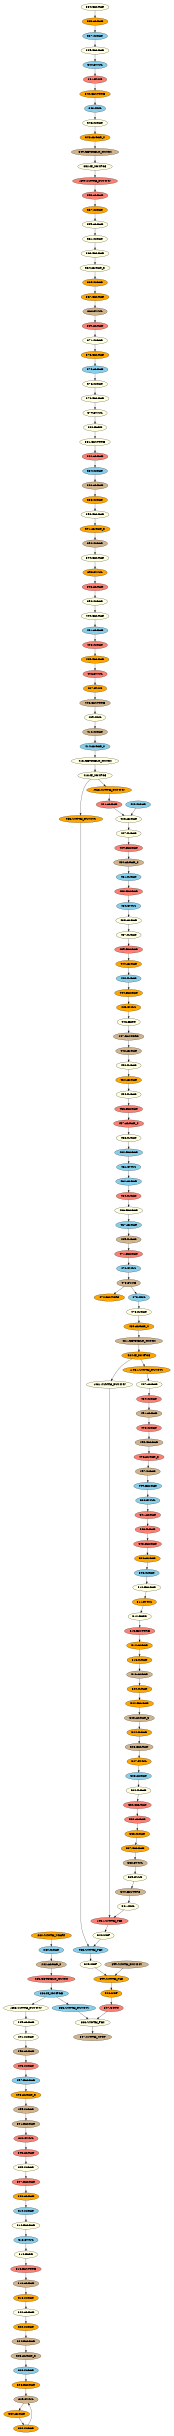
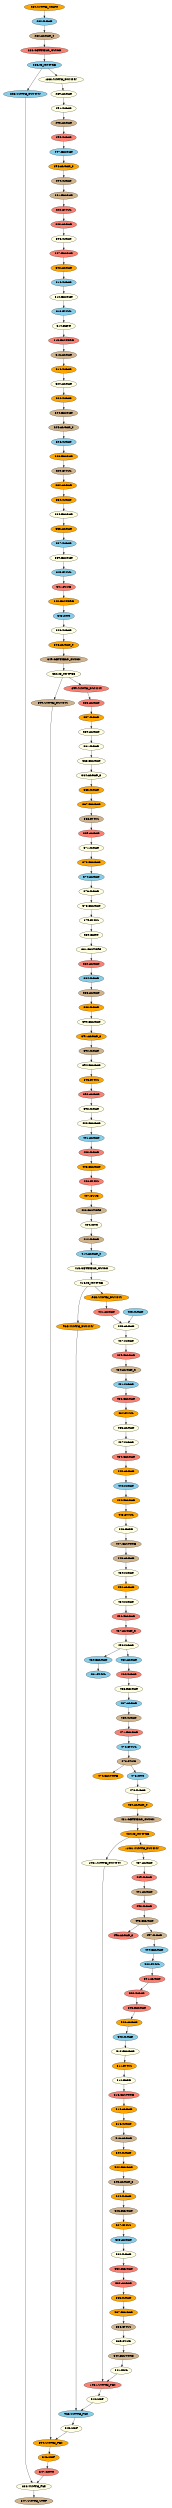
none -> (59, 688)
(129, 906) -> (126, 1414)
(129, 1173) -> (127, 1652)
(148, 1463) -> (149, 1927)
(32, 2415) -> (64, 506)
